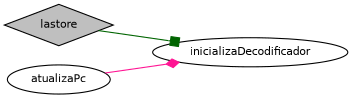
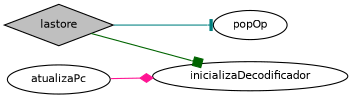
none -> (250, 25)
